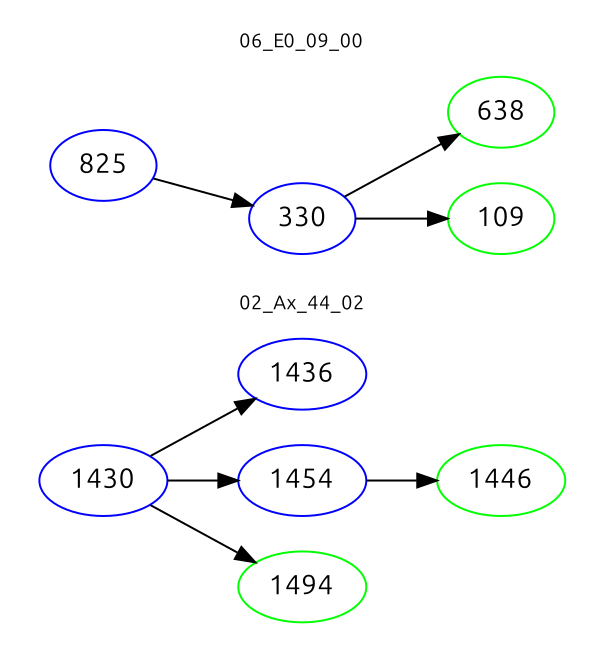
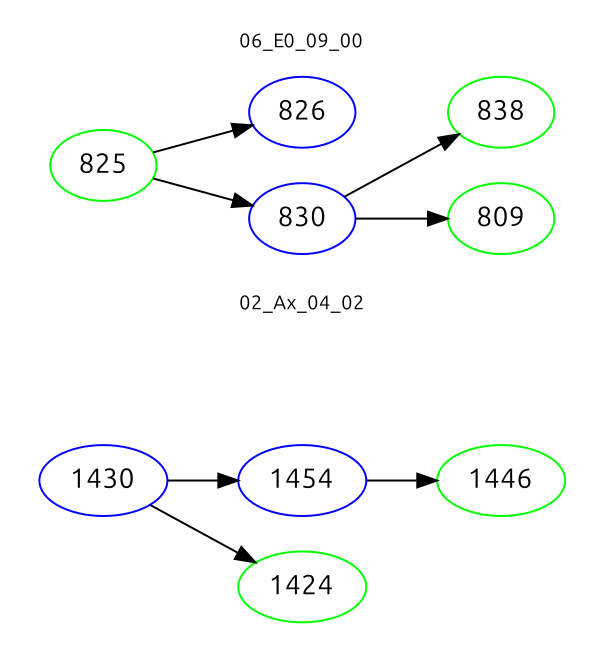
none -> (302, 112)
(501, 112) -> (501, 112)
(103, 165) -> (103, 165)
(302, 219) -> (302, 219)
(501, 219) -> (501, 219)
(302, 304) -> (302, 304)
(302, 374) -> none
(302, 587) -> (302, 587)
